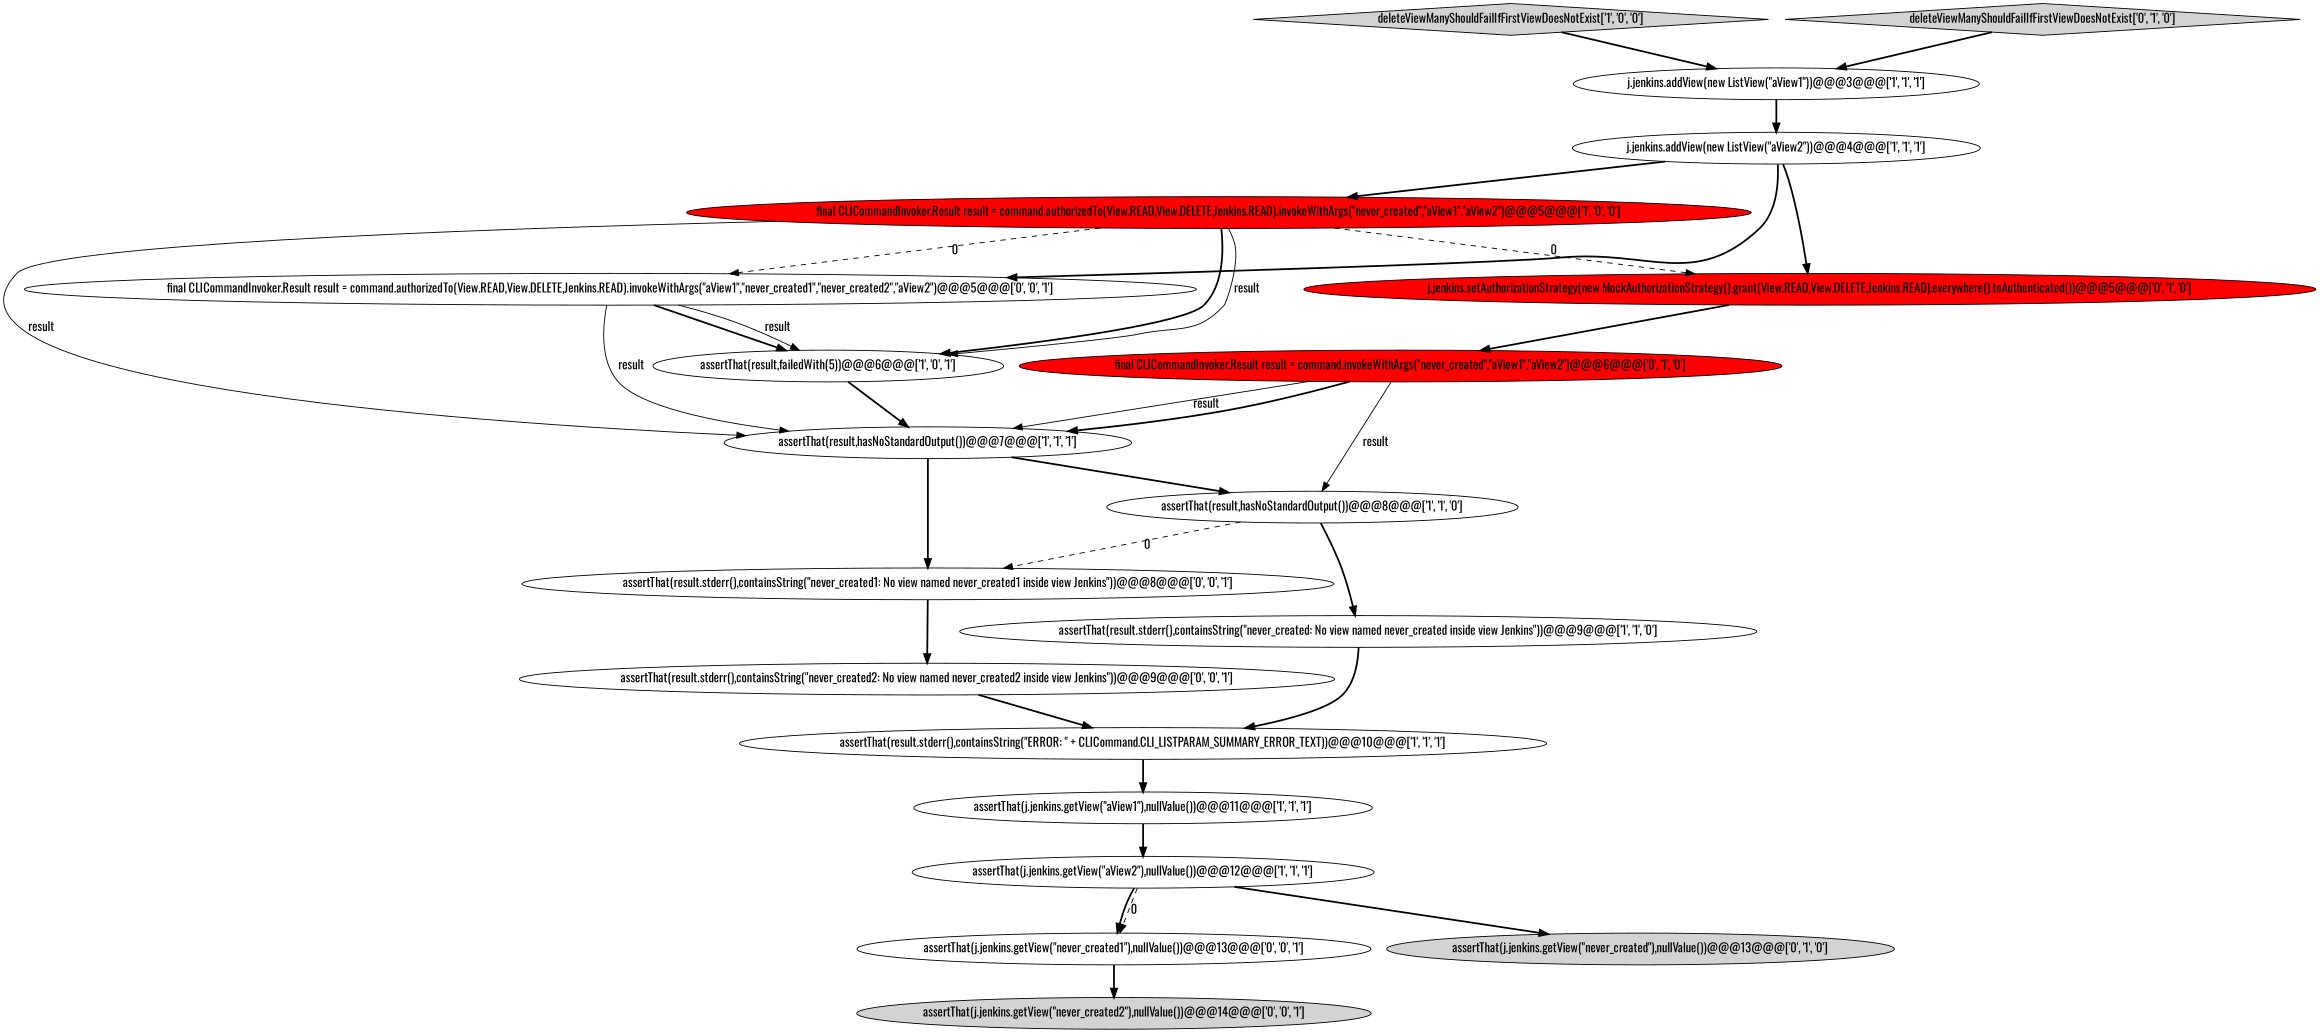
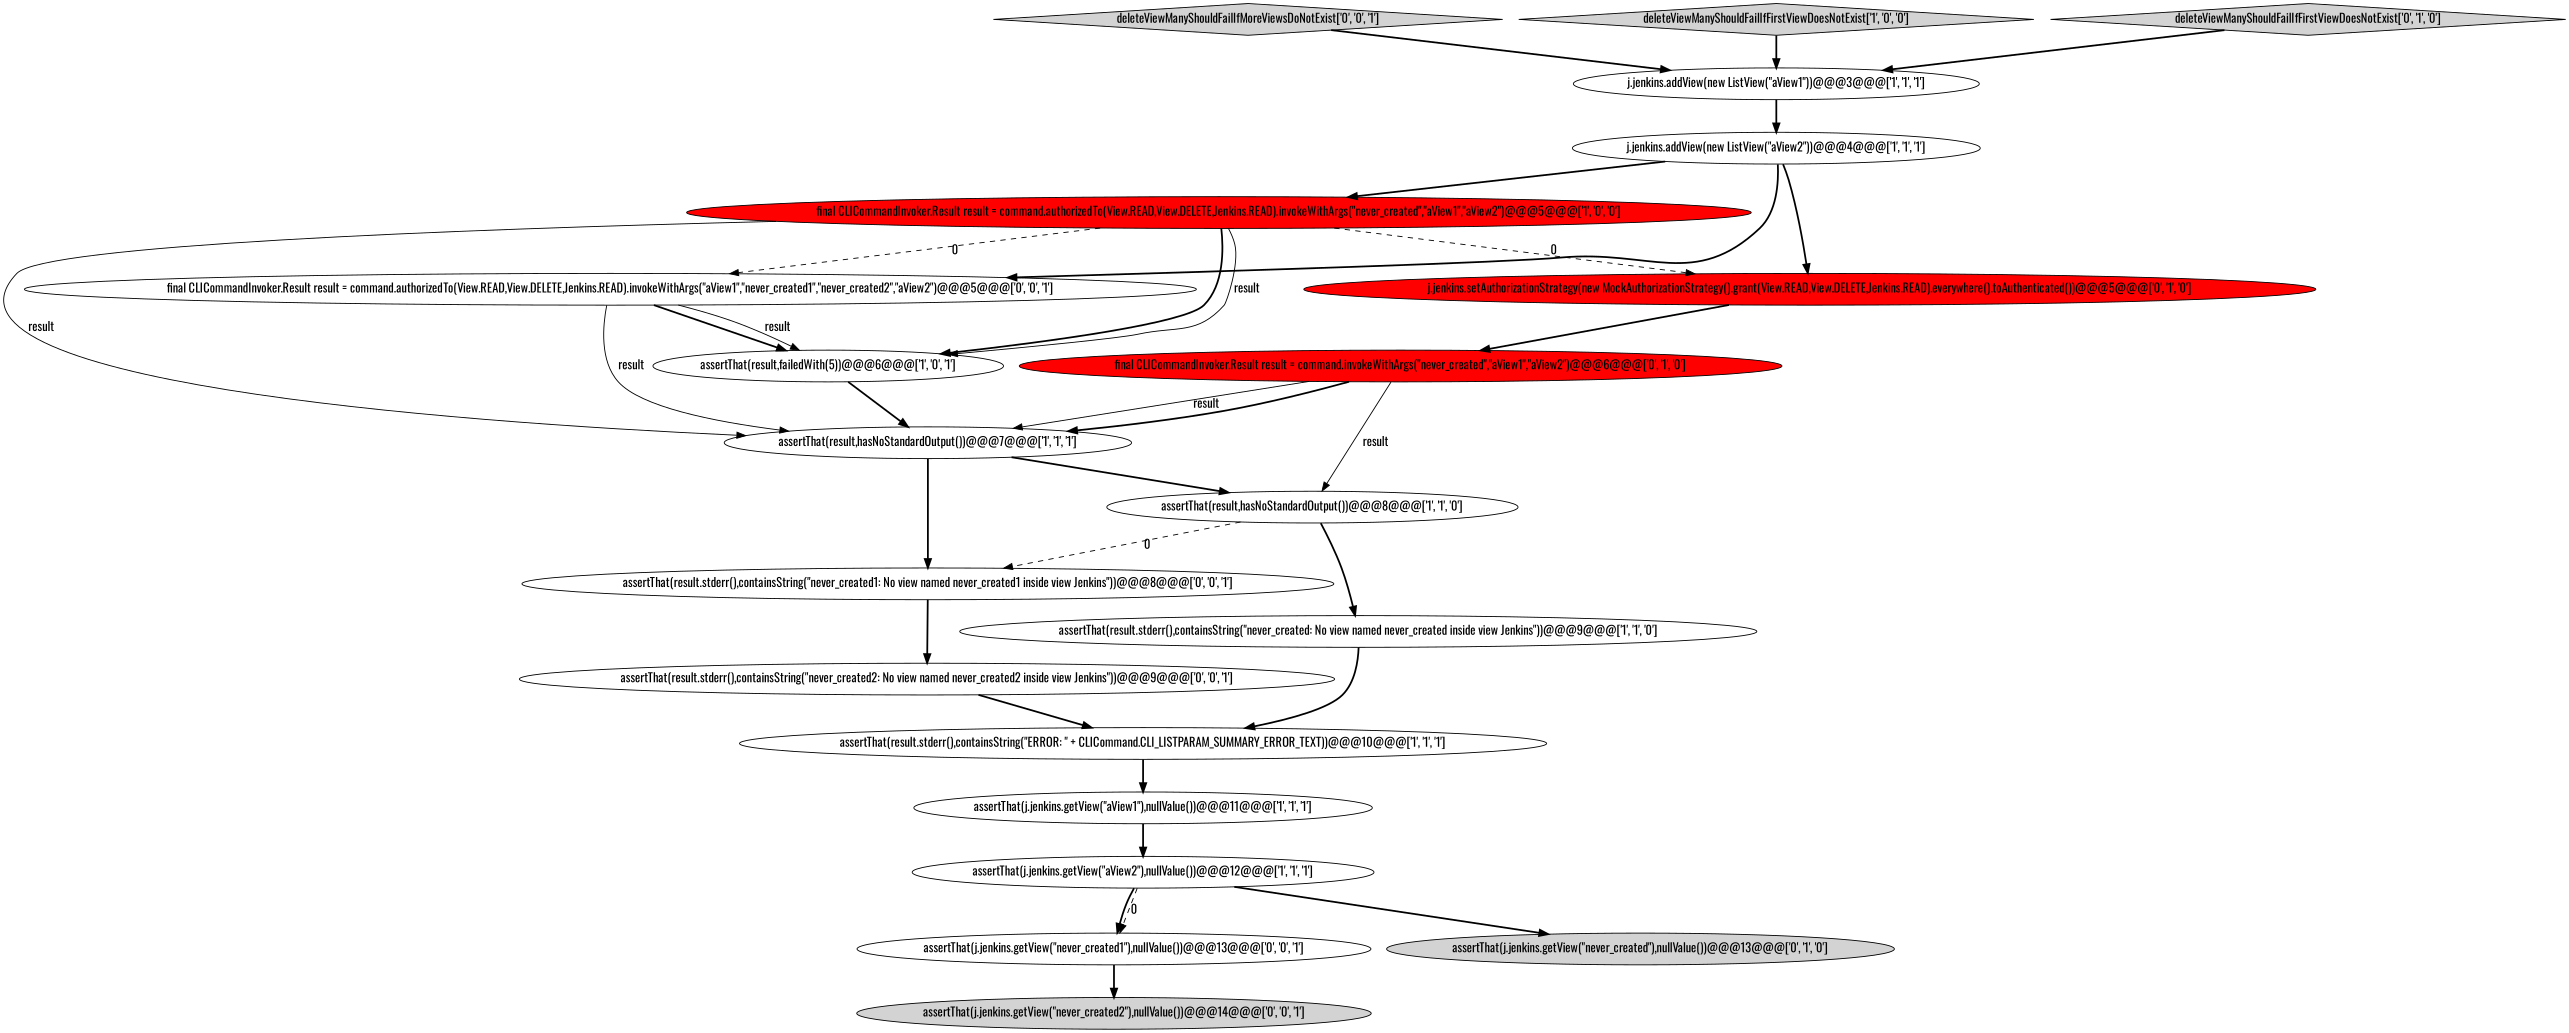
none -> (1248, 19)
